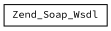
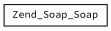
(56, 15) -> (56, 15)
